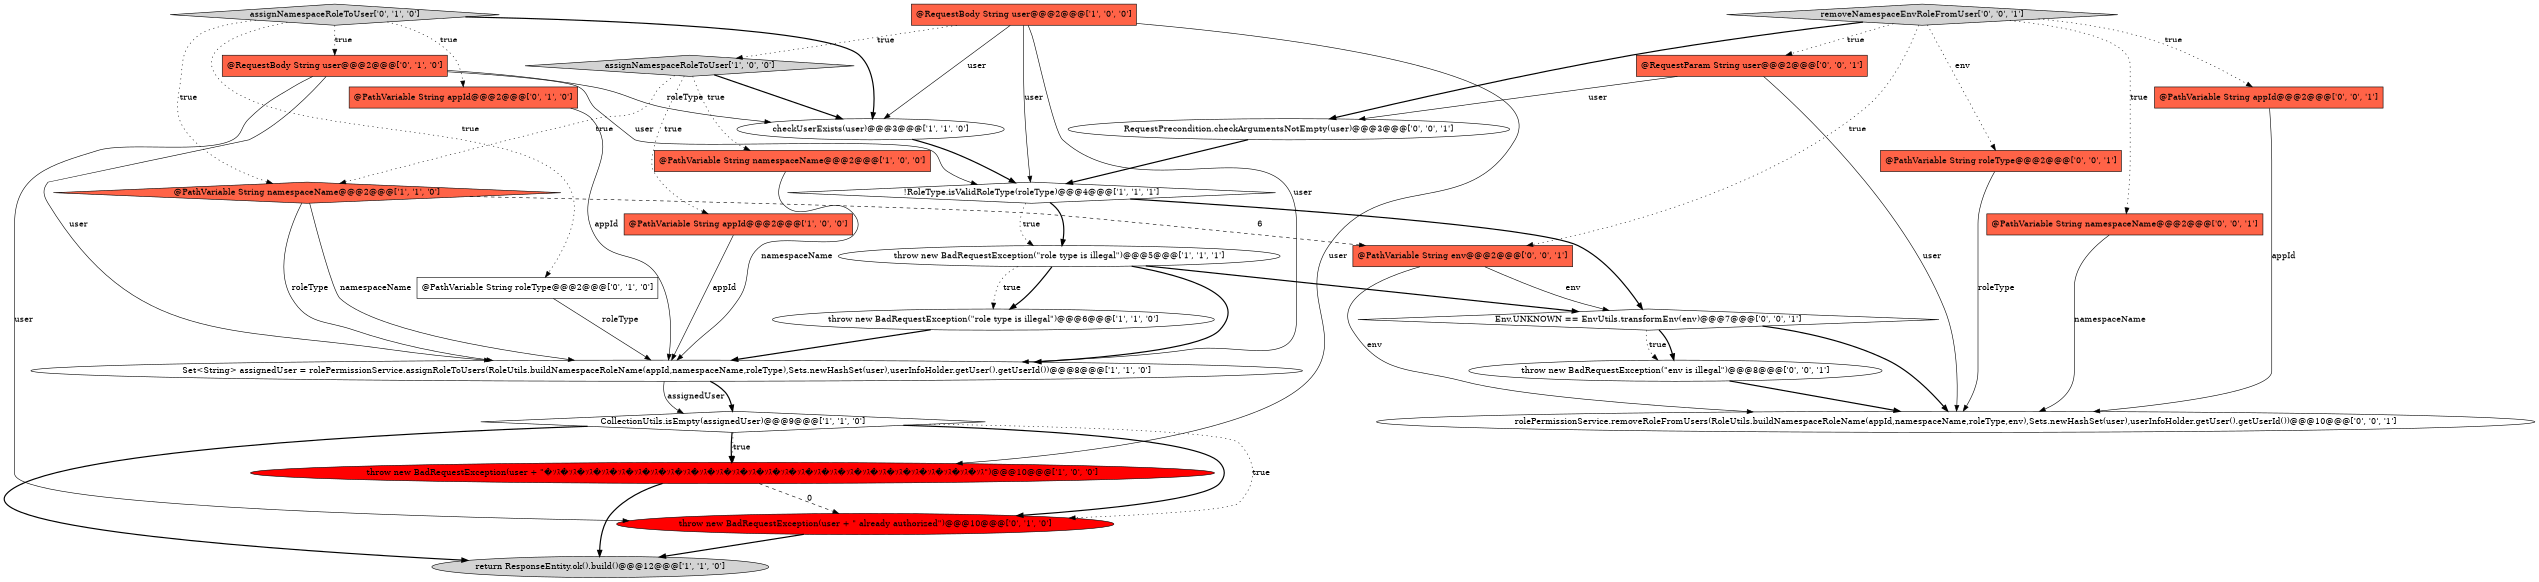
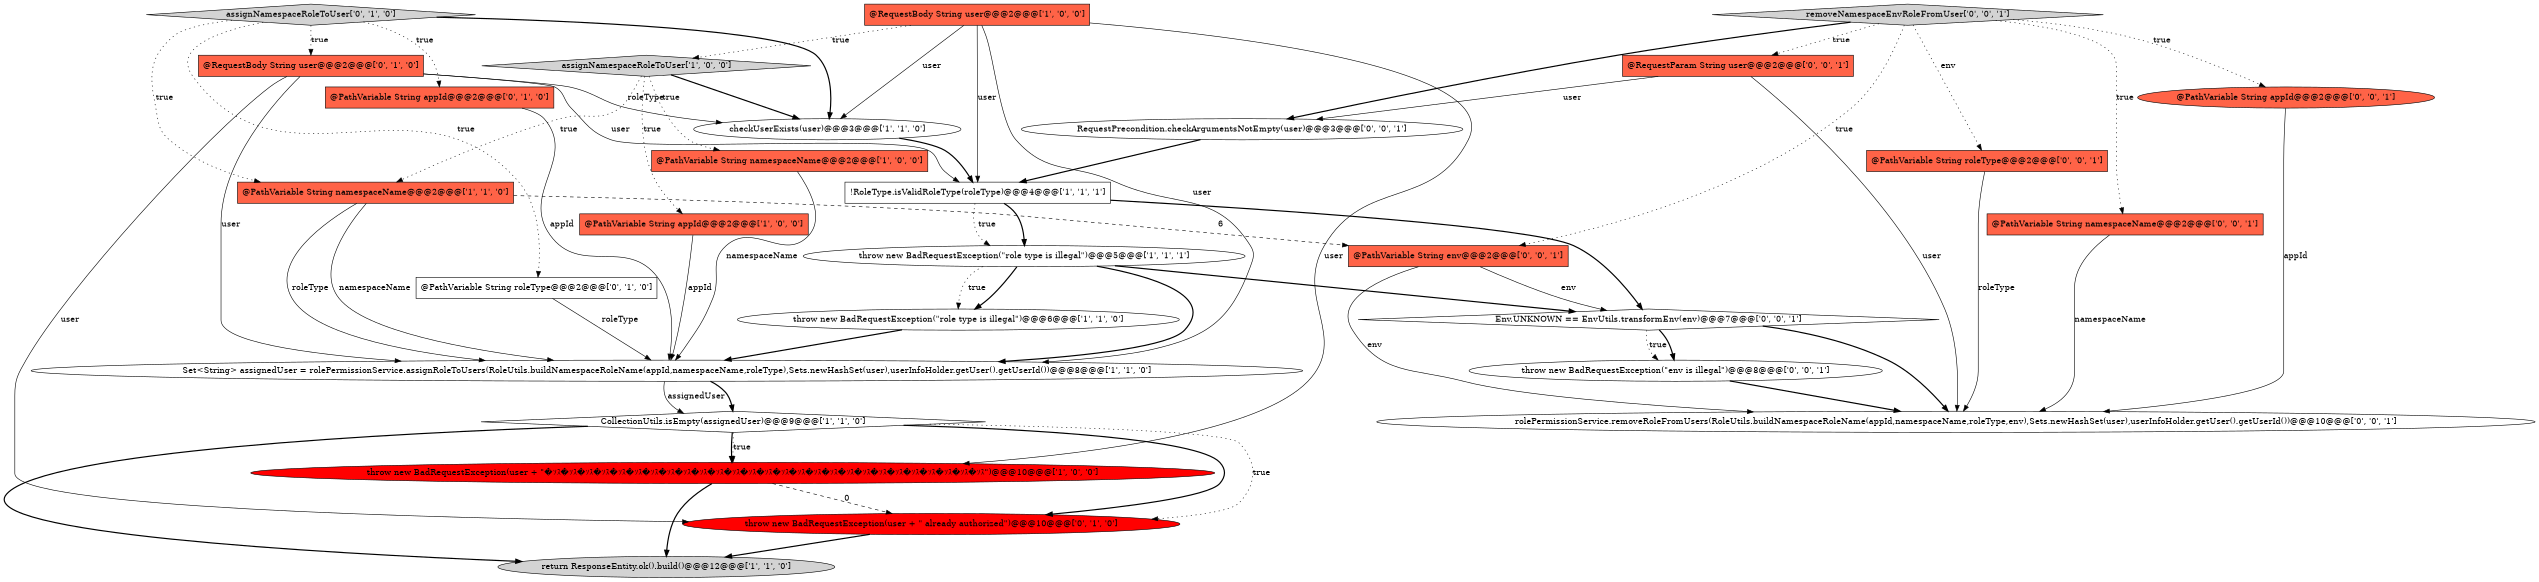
(2269, 98) -> (2286, 98)
(307, 193) -> (376, 193)
(1032, 193) -> (978, 193)
